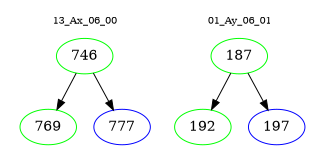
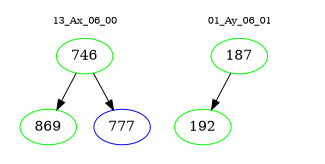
(48, 127) -> (48, 127)
(277, 127) -> none
